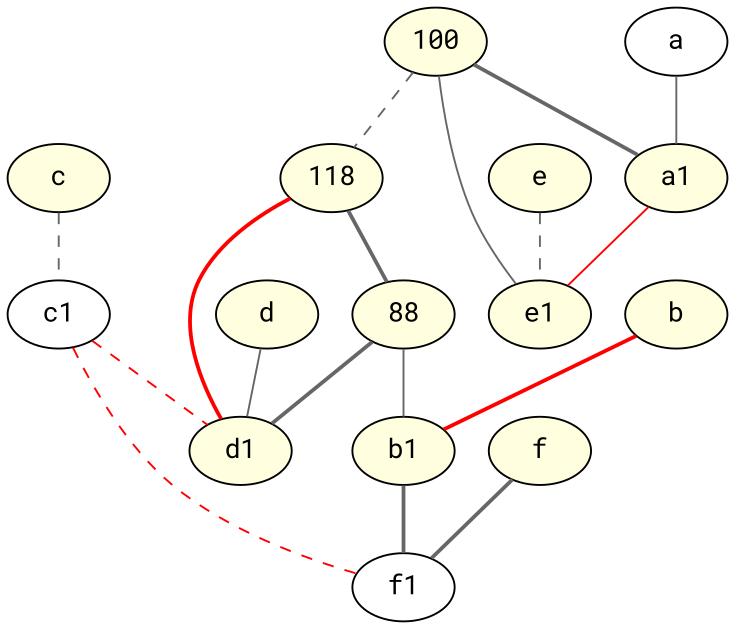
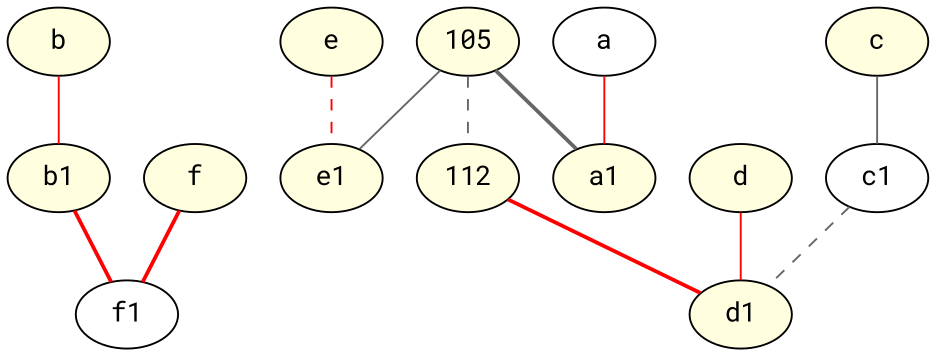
(436, 42) -> (468, 42)
(676, 110) -> (604, 110)
(332, 178) -> (468, 178)
(59, 246) -> (877, 110)
(540, 246) -> (332, 110)
(608, 246) -> none
(404, 314) -> none
(254, 382) -> (741, 246)
(150, 383) -> (809, 246)
(540, 383) -> (59, 110)
(186, 495) -> none
(404, 519) -> (93, 246)
(472, 519) -> (161, 246)
